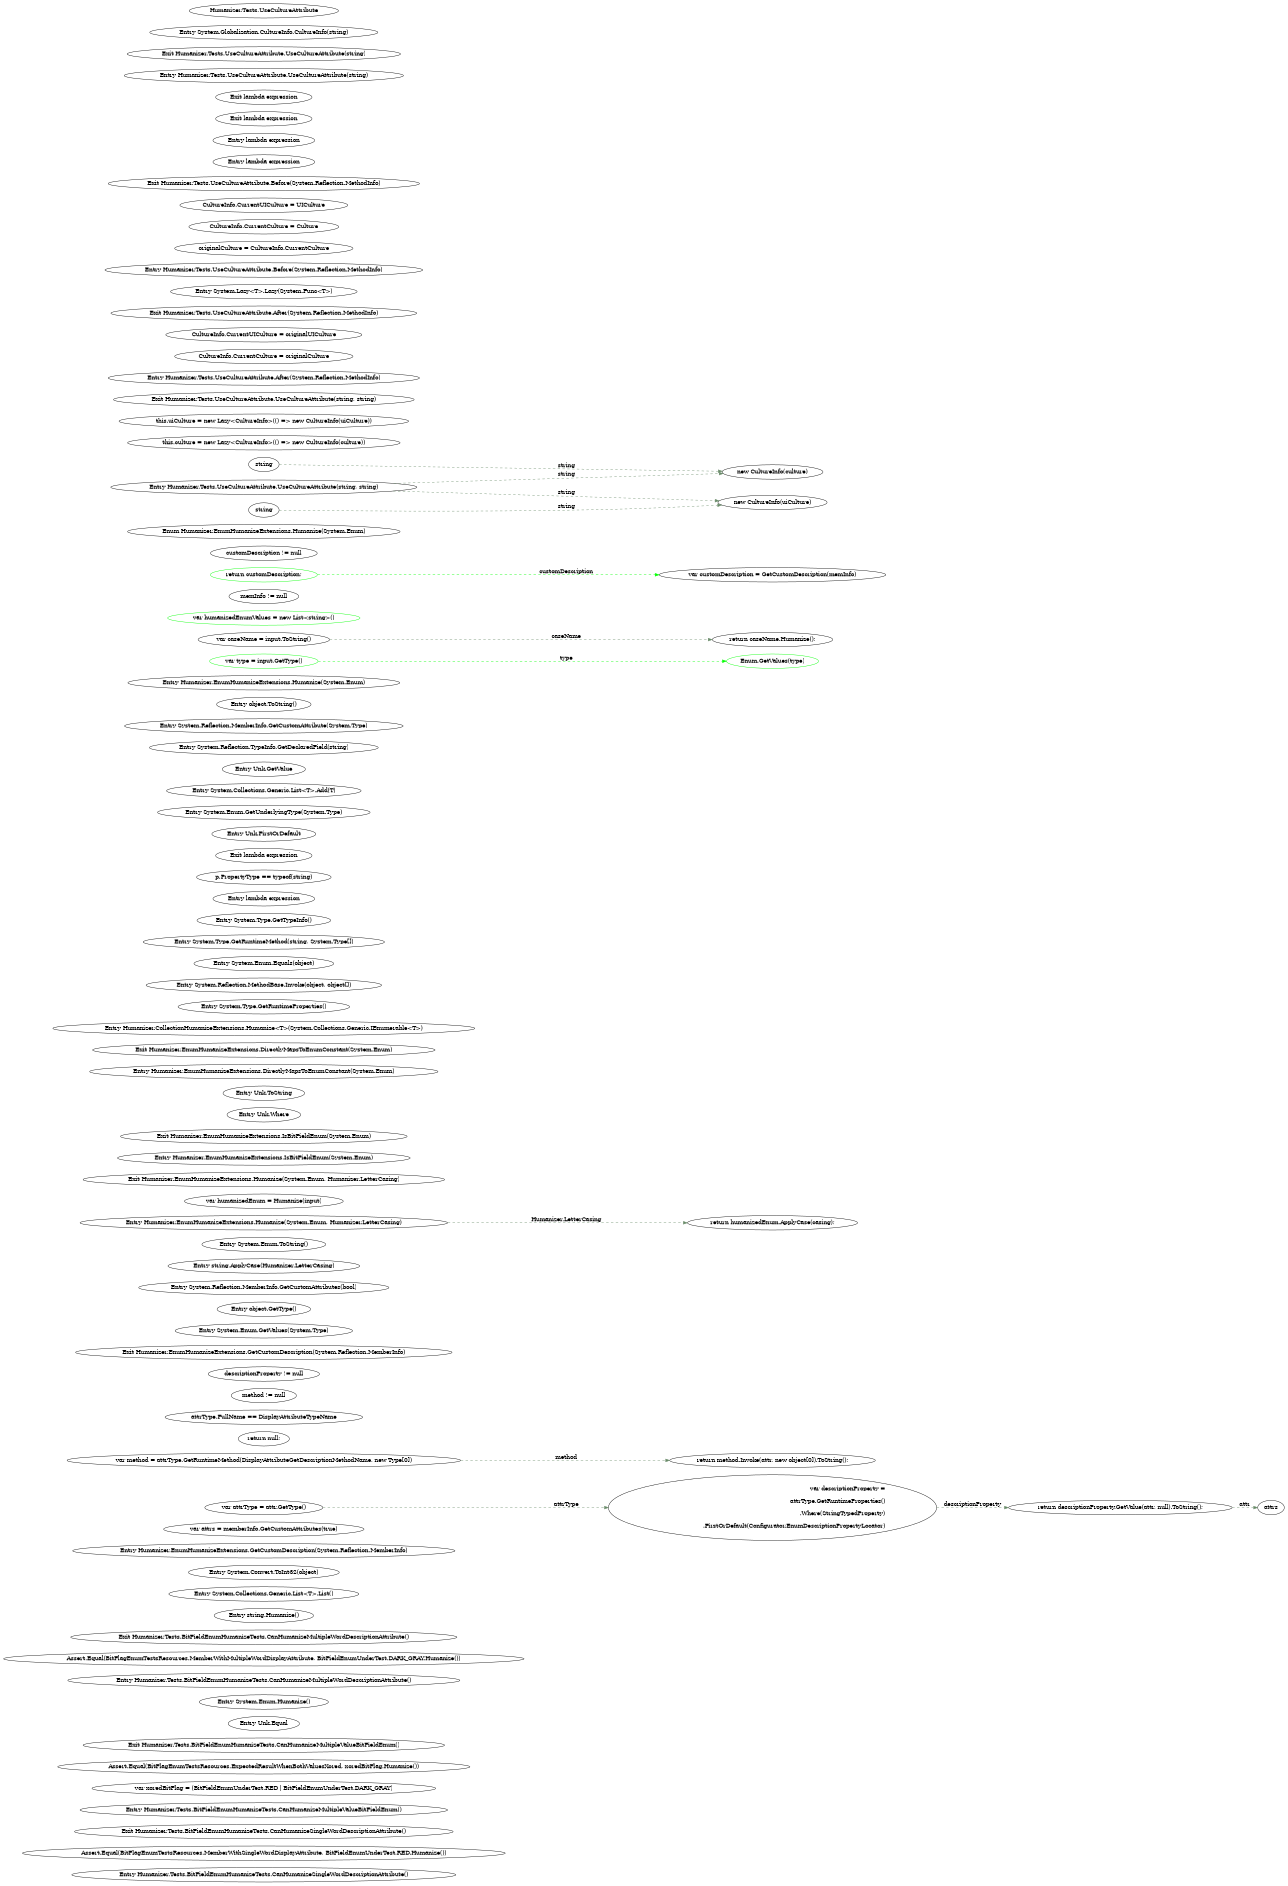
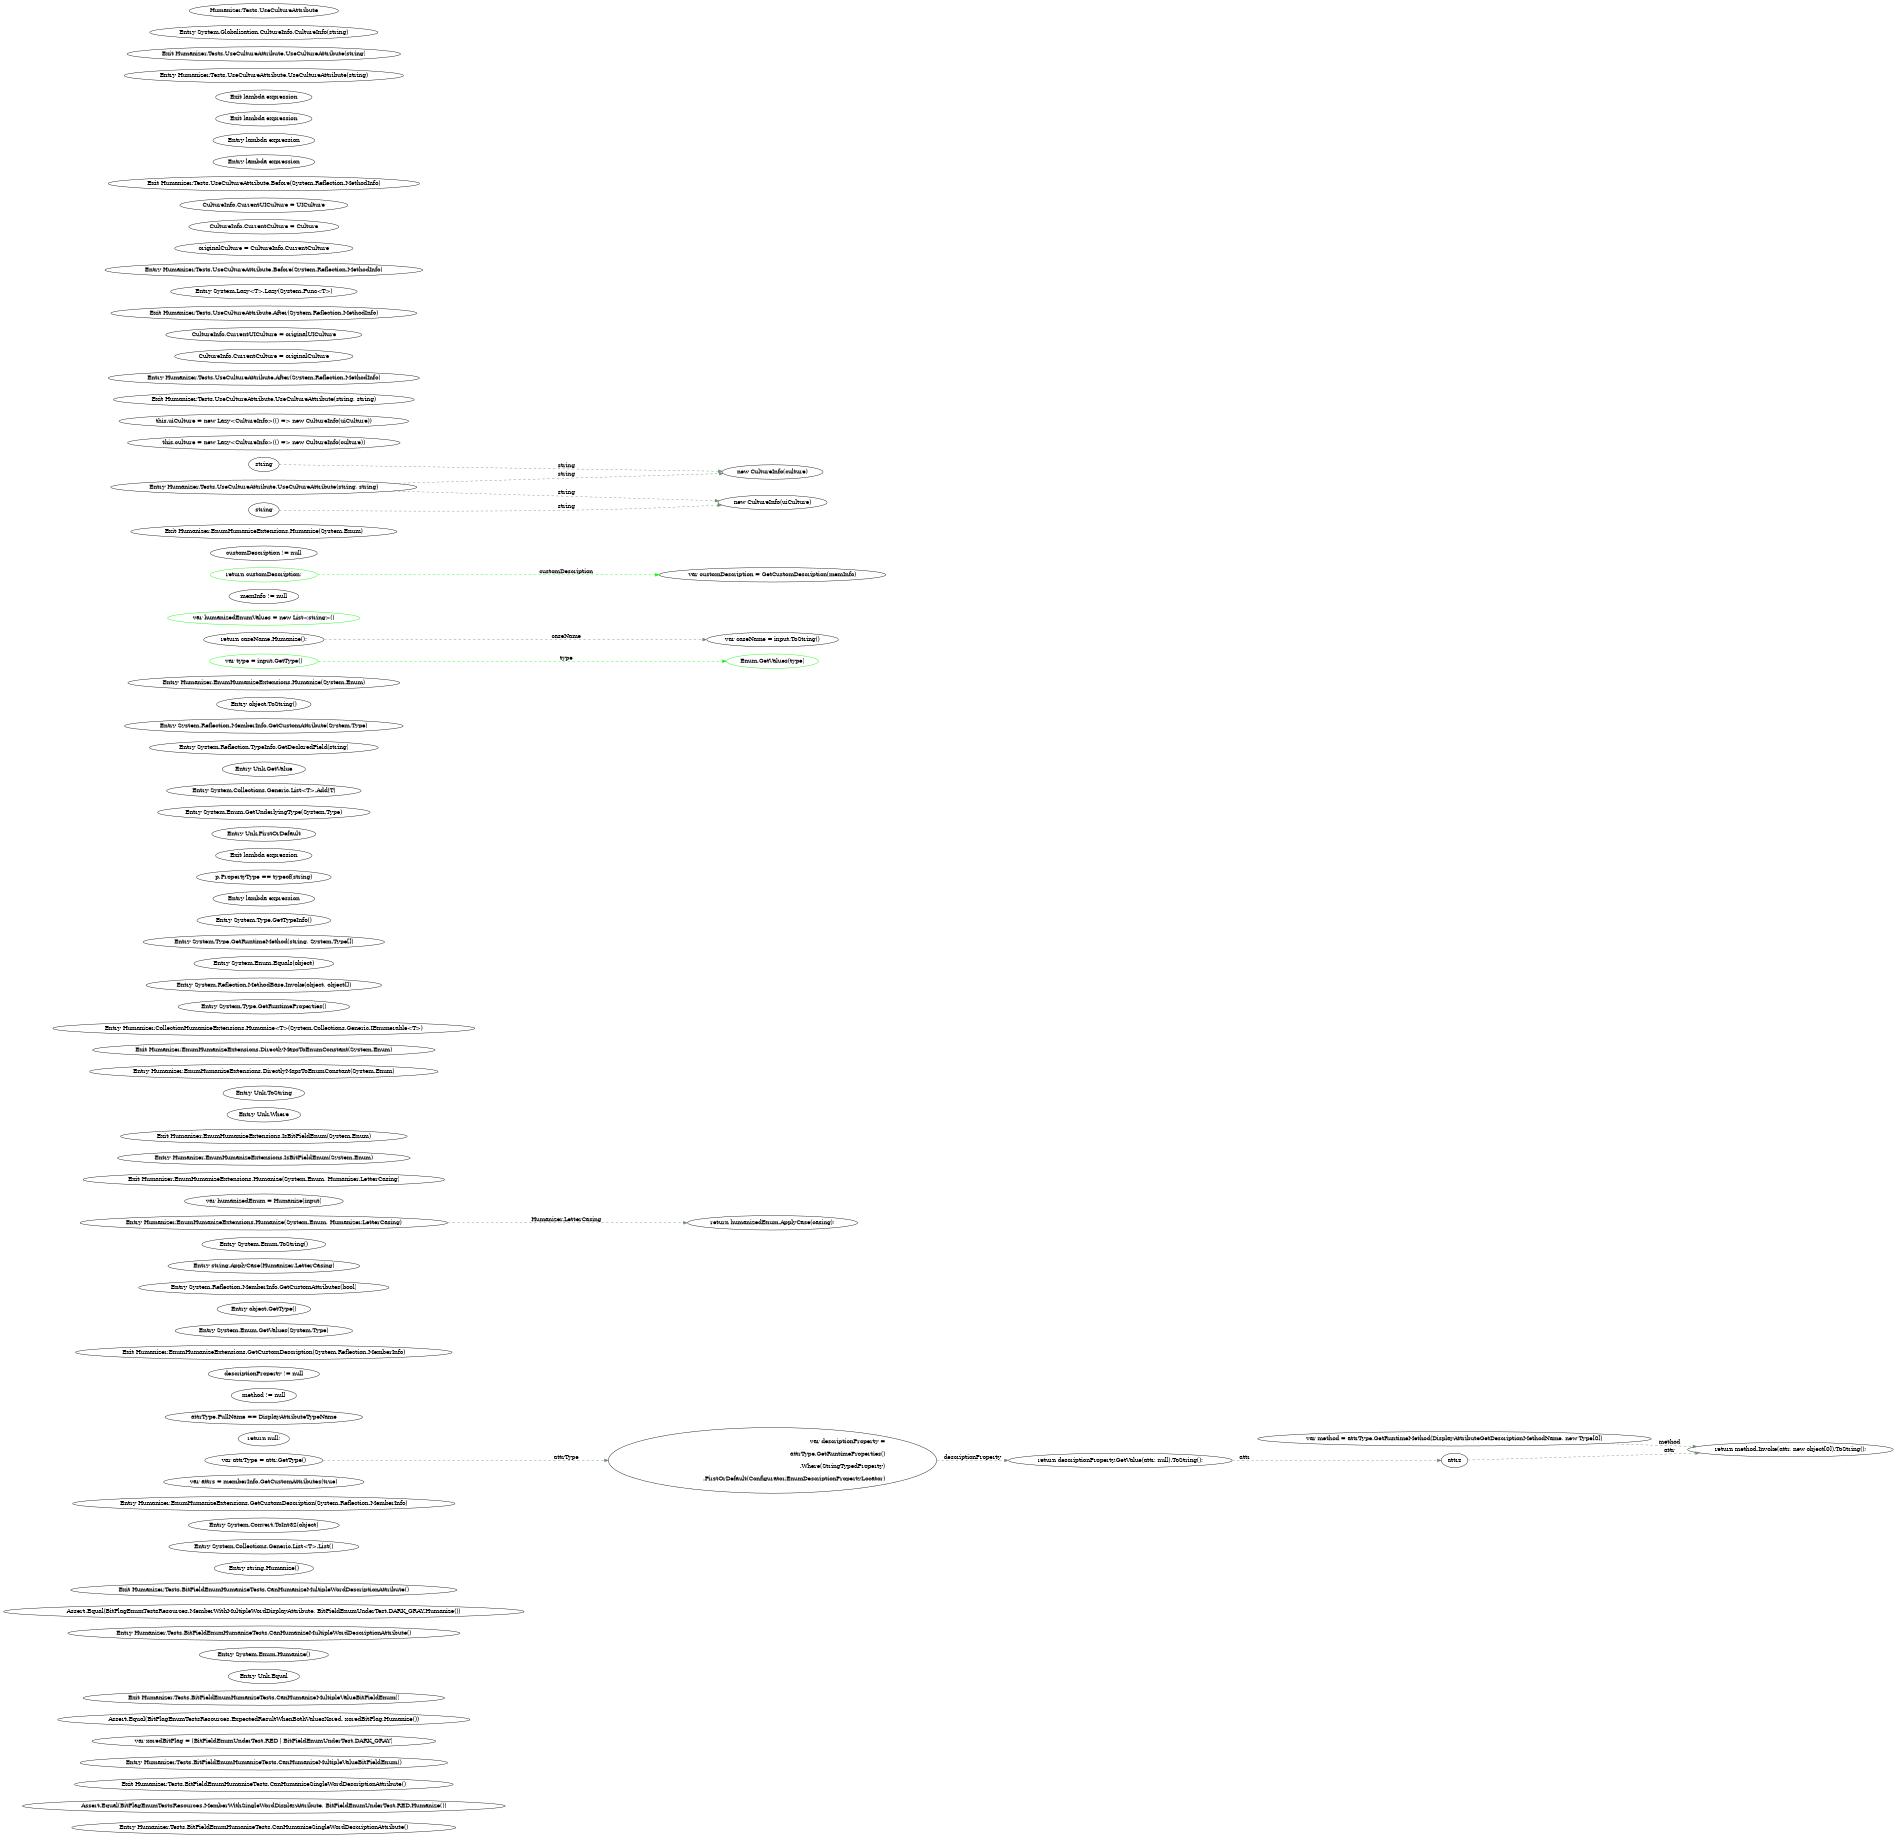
(264, 532) -> (264, 532)
(519, 640) -> (513, 640)
none -> (1582, 1457)
